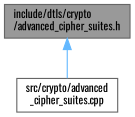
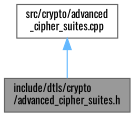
(67, 64) -> (67, 64)
